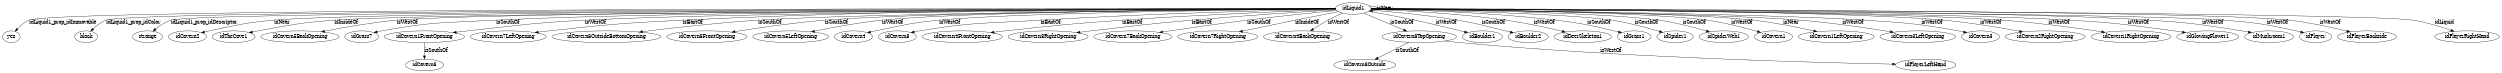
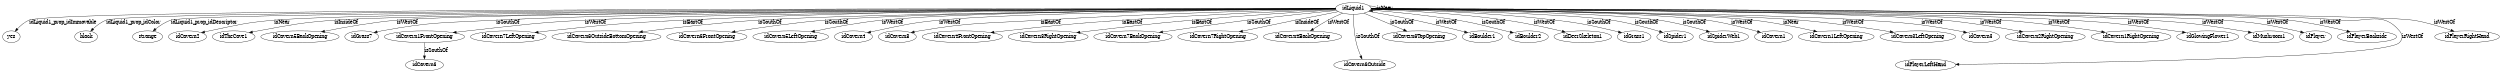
(2444, 23) -> (2444, 23)
(1393, 50) -> (1355, 36)
(1668, 57) -> (2338, 20)
